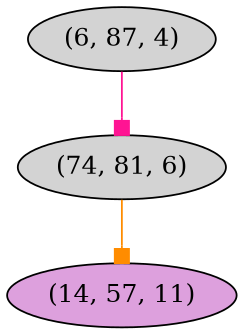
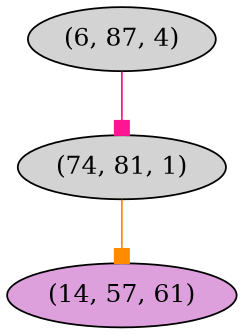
(122, 167) -> (122, 167)
(122, 295) -> (122, 295)
